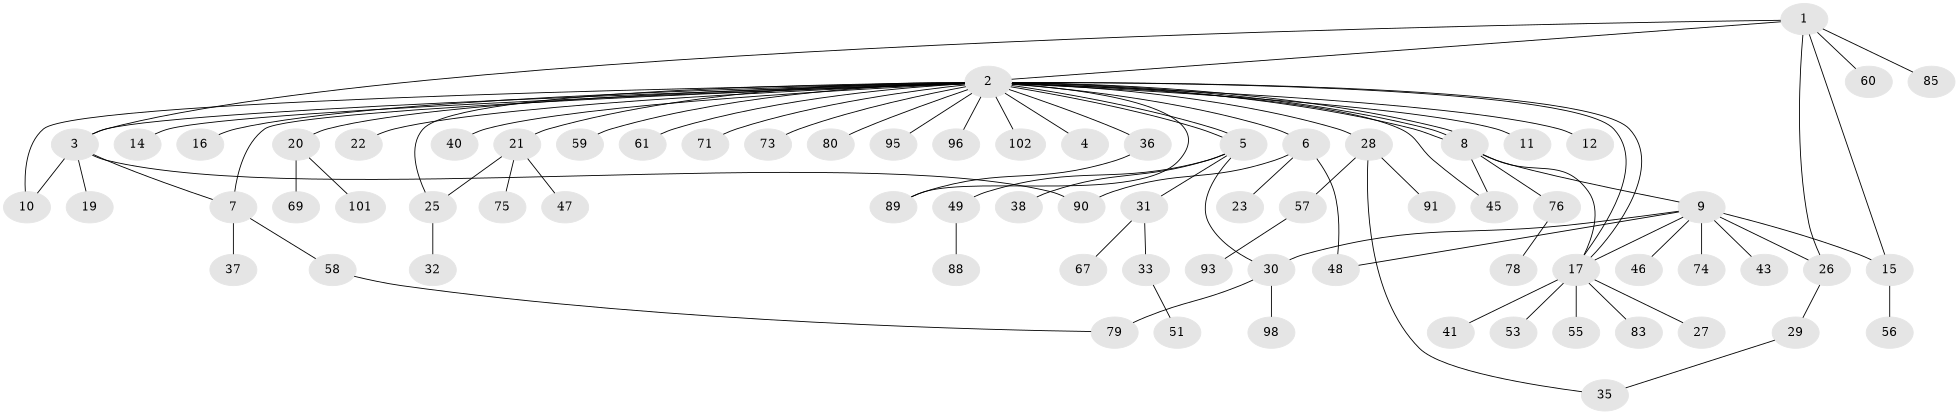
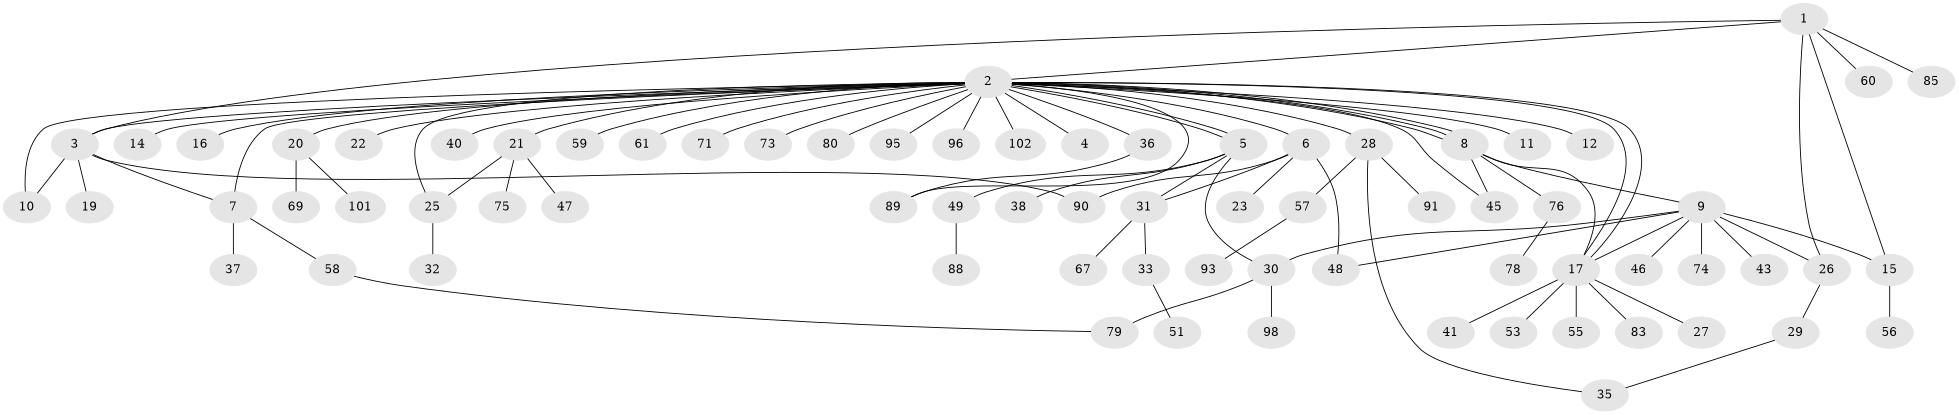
none -> (1227, 179)
